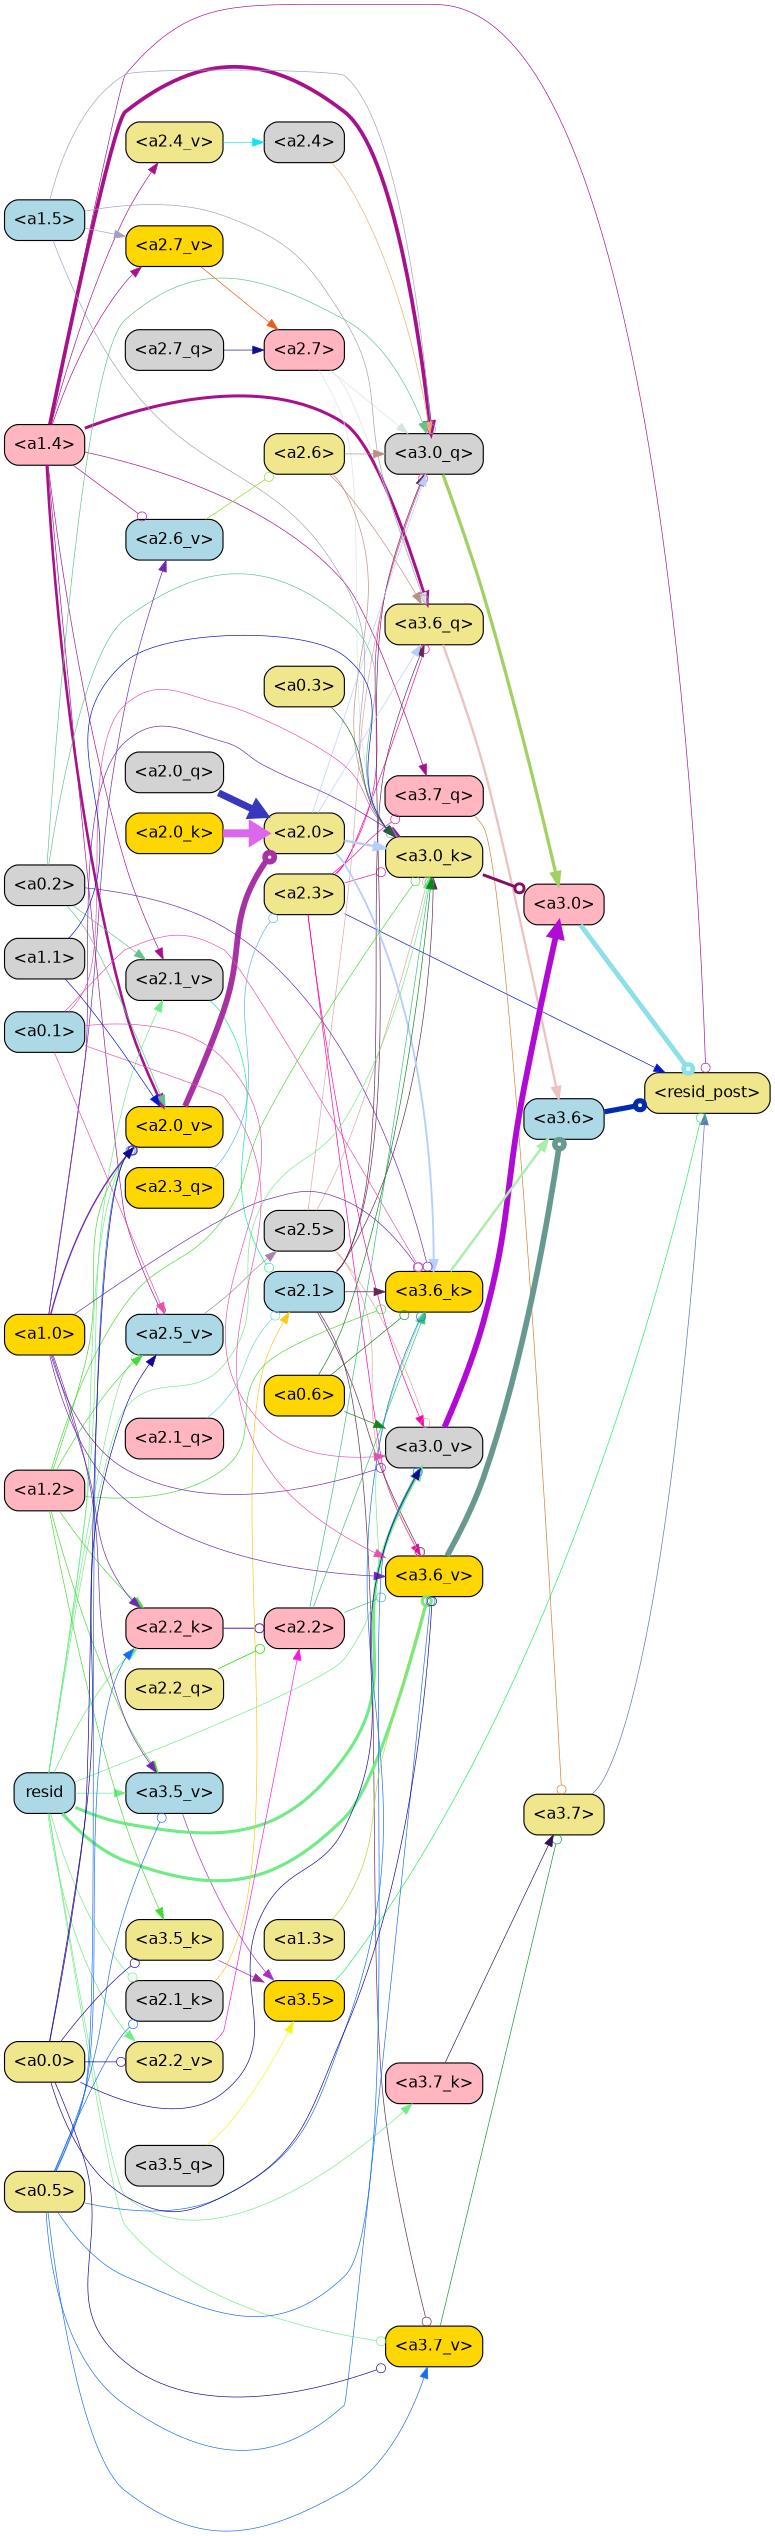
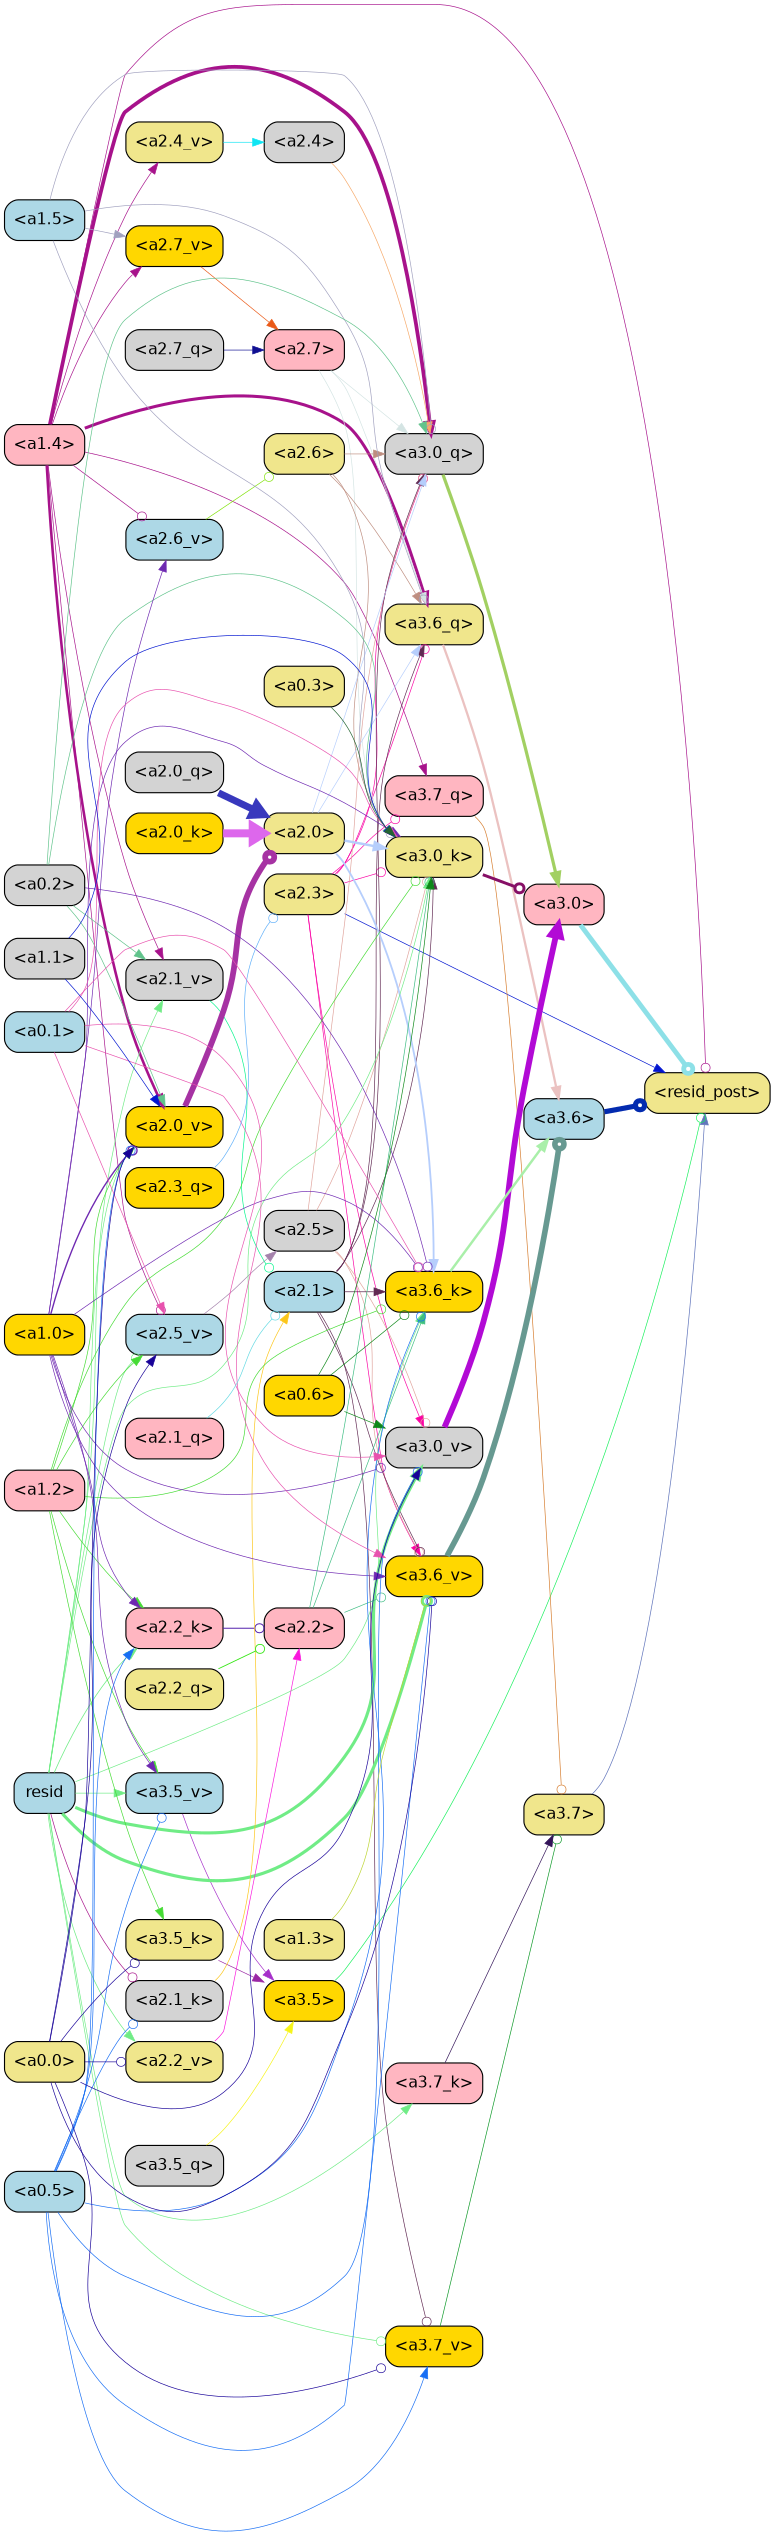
(83, 1903) -> (83, 1903)
(45, 2192) -> (45, 2192)
